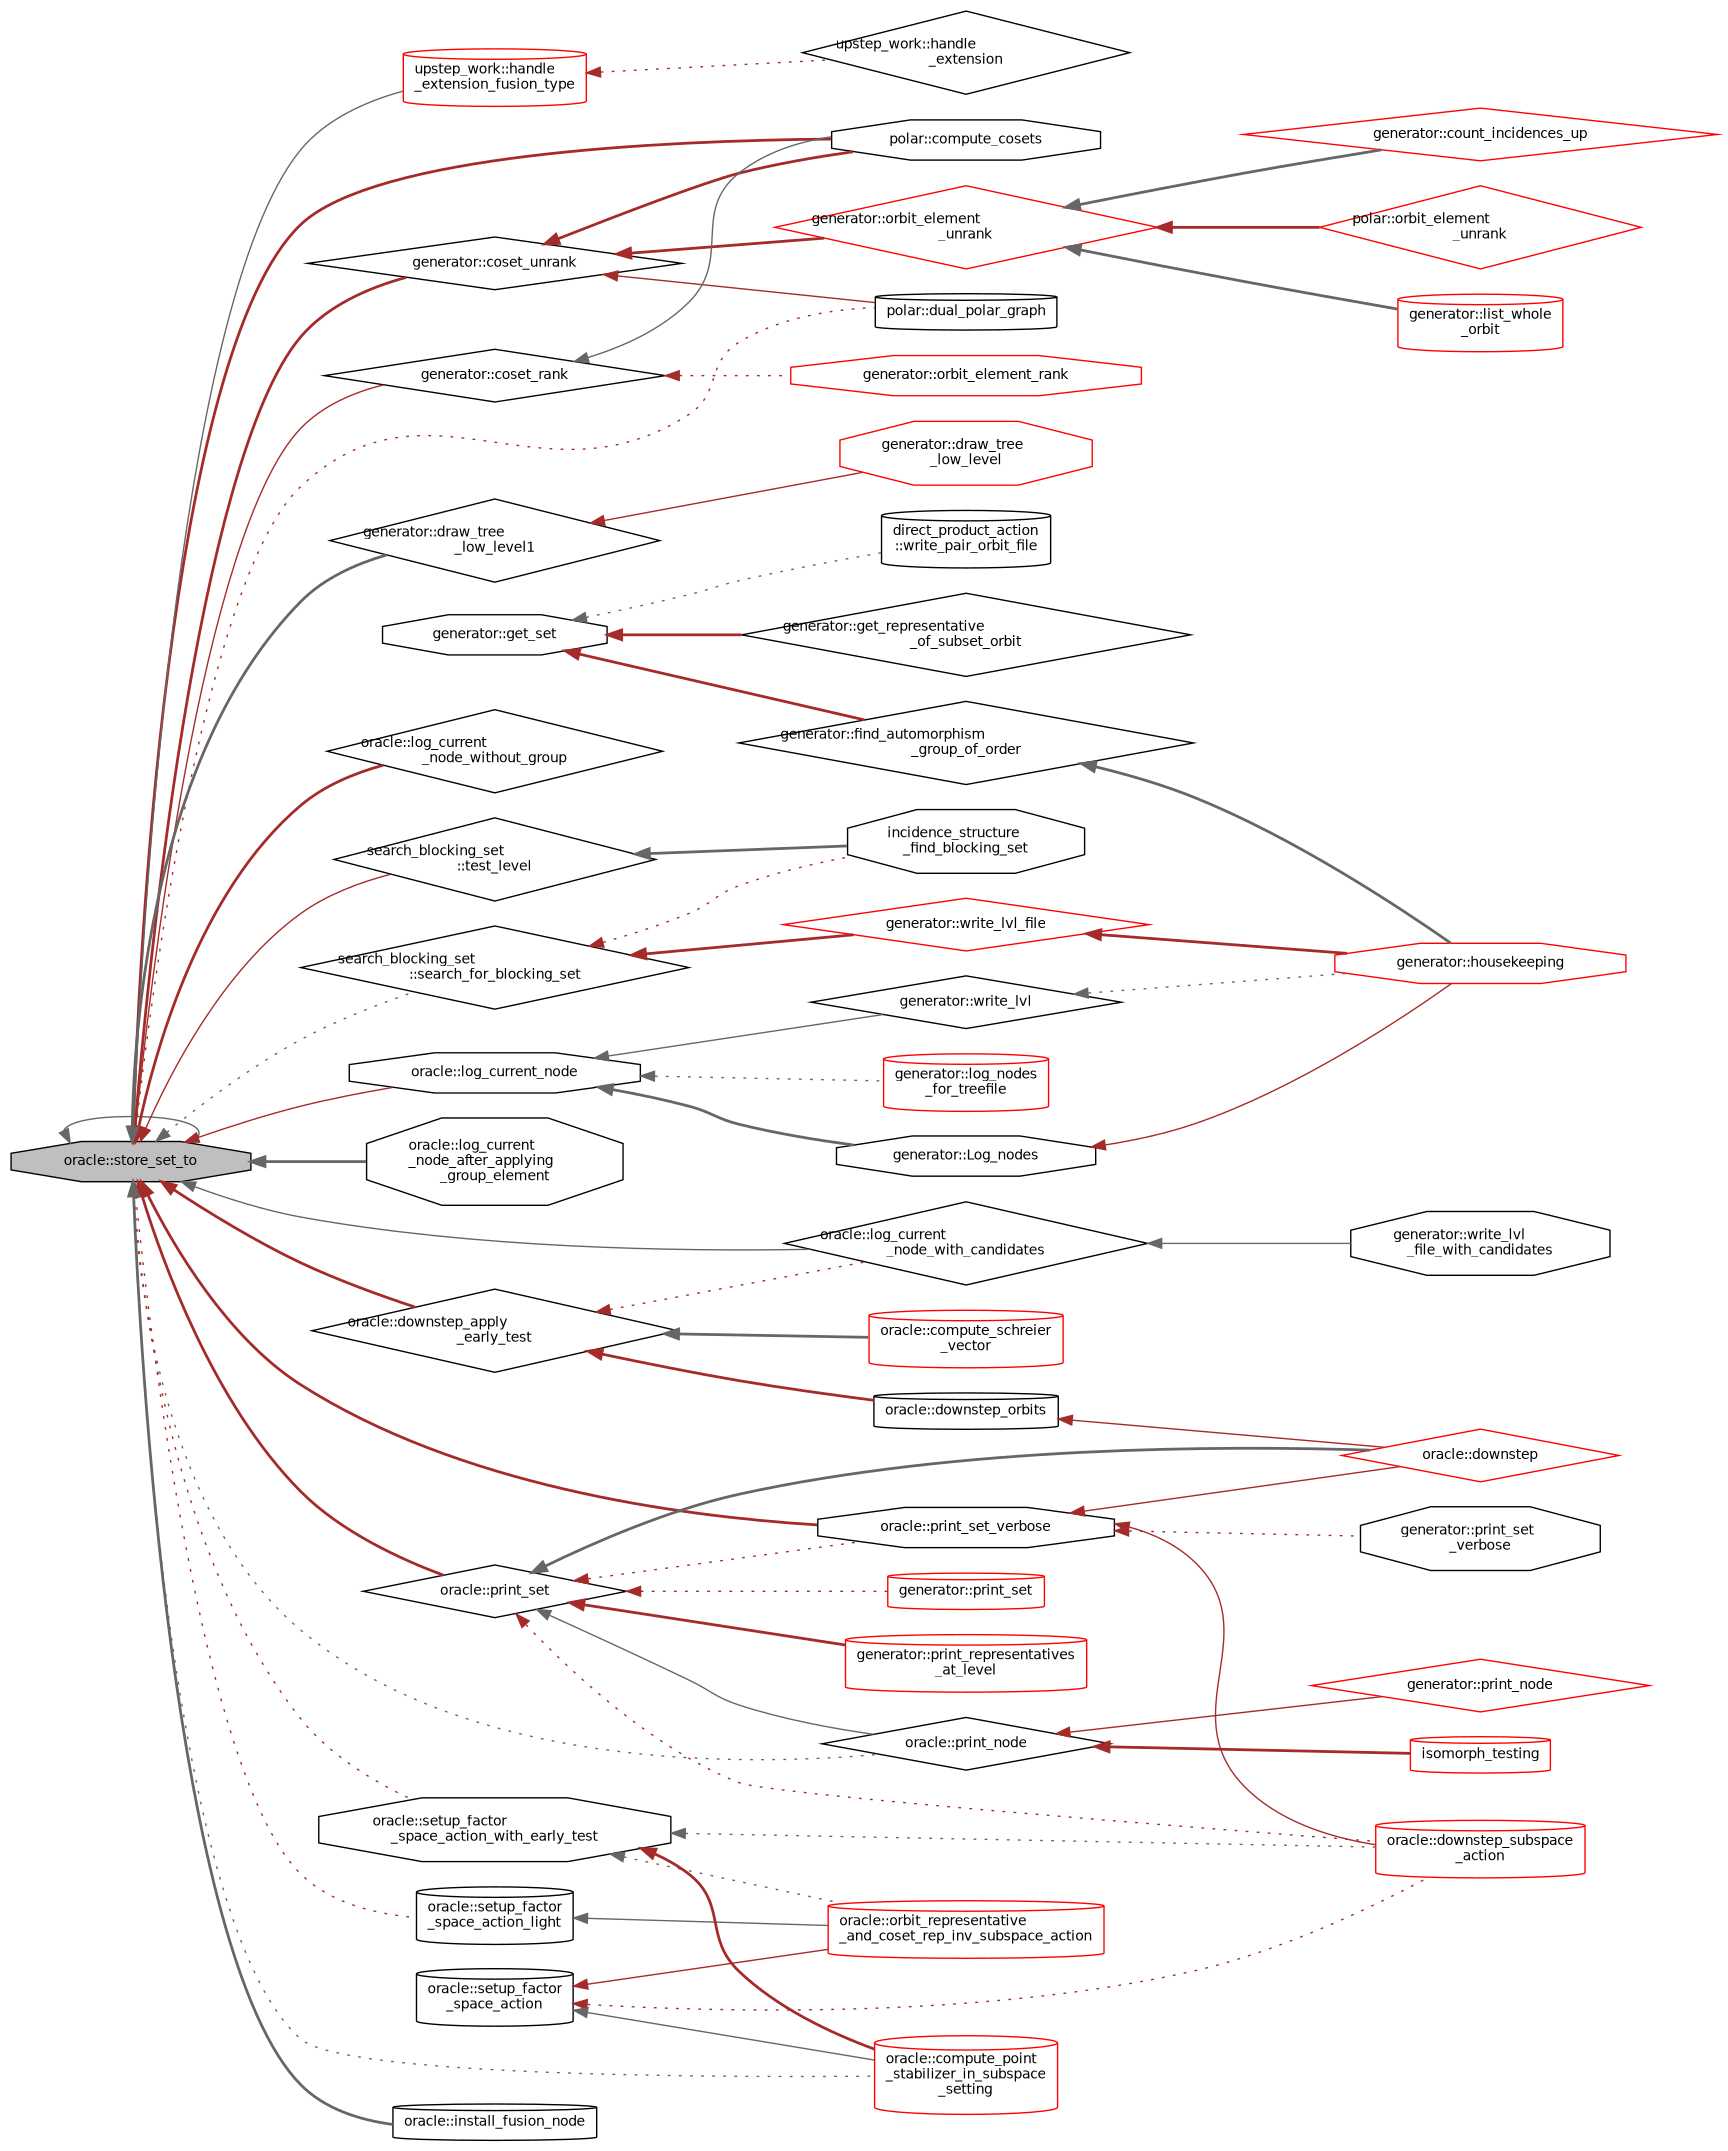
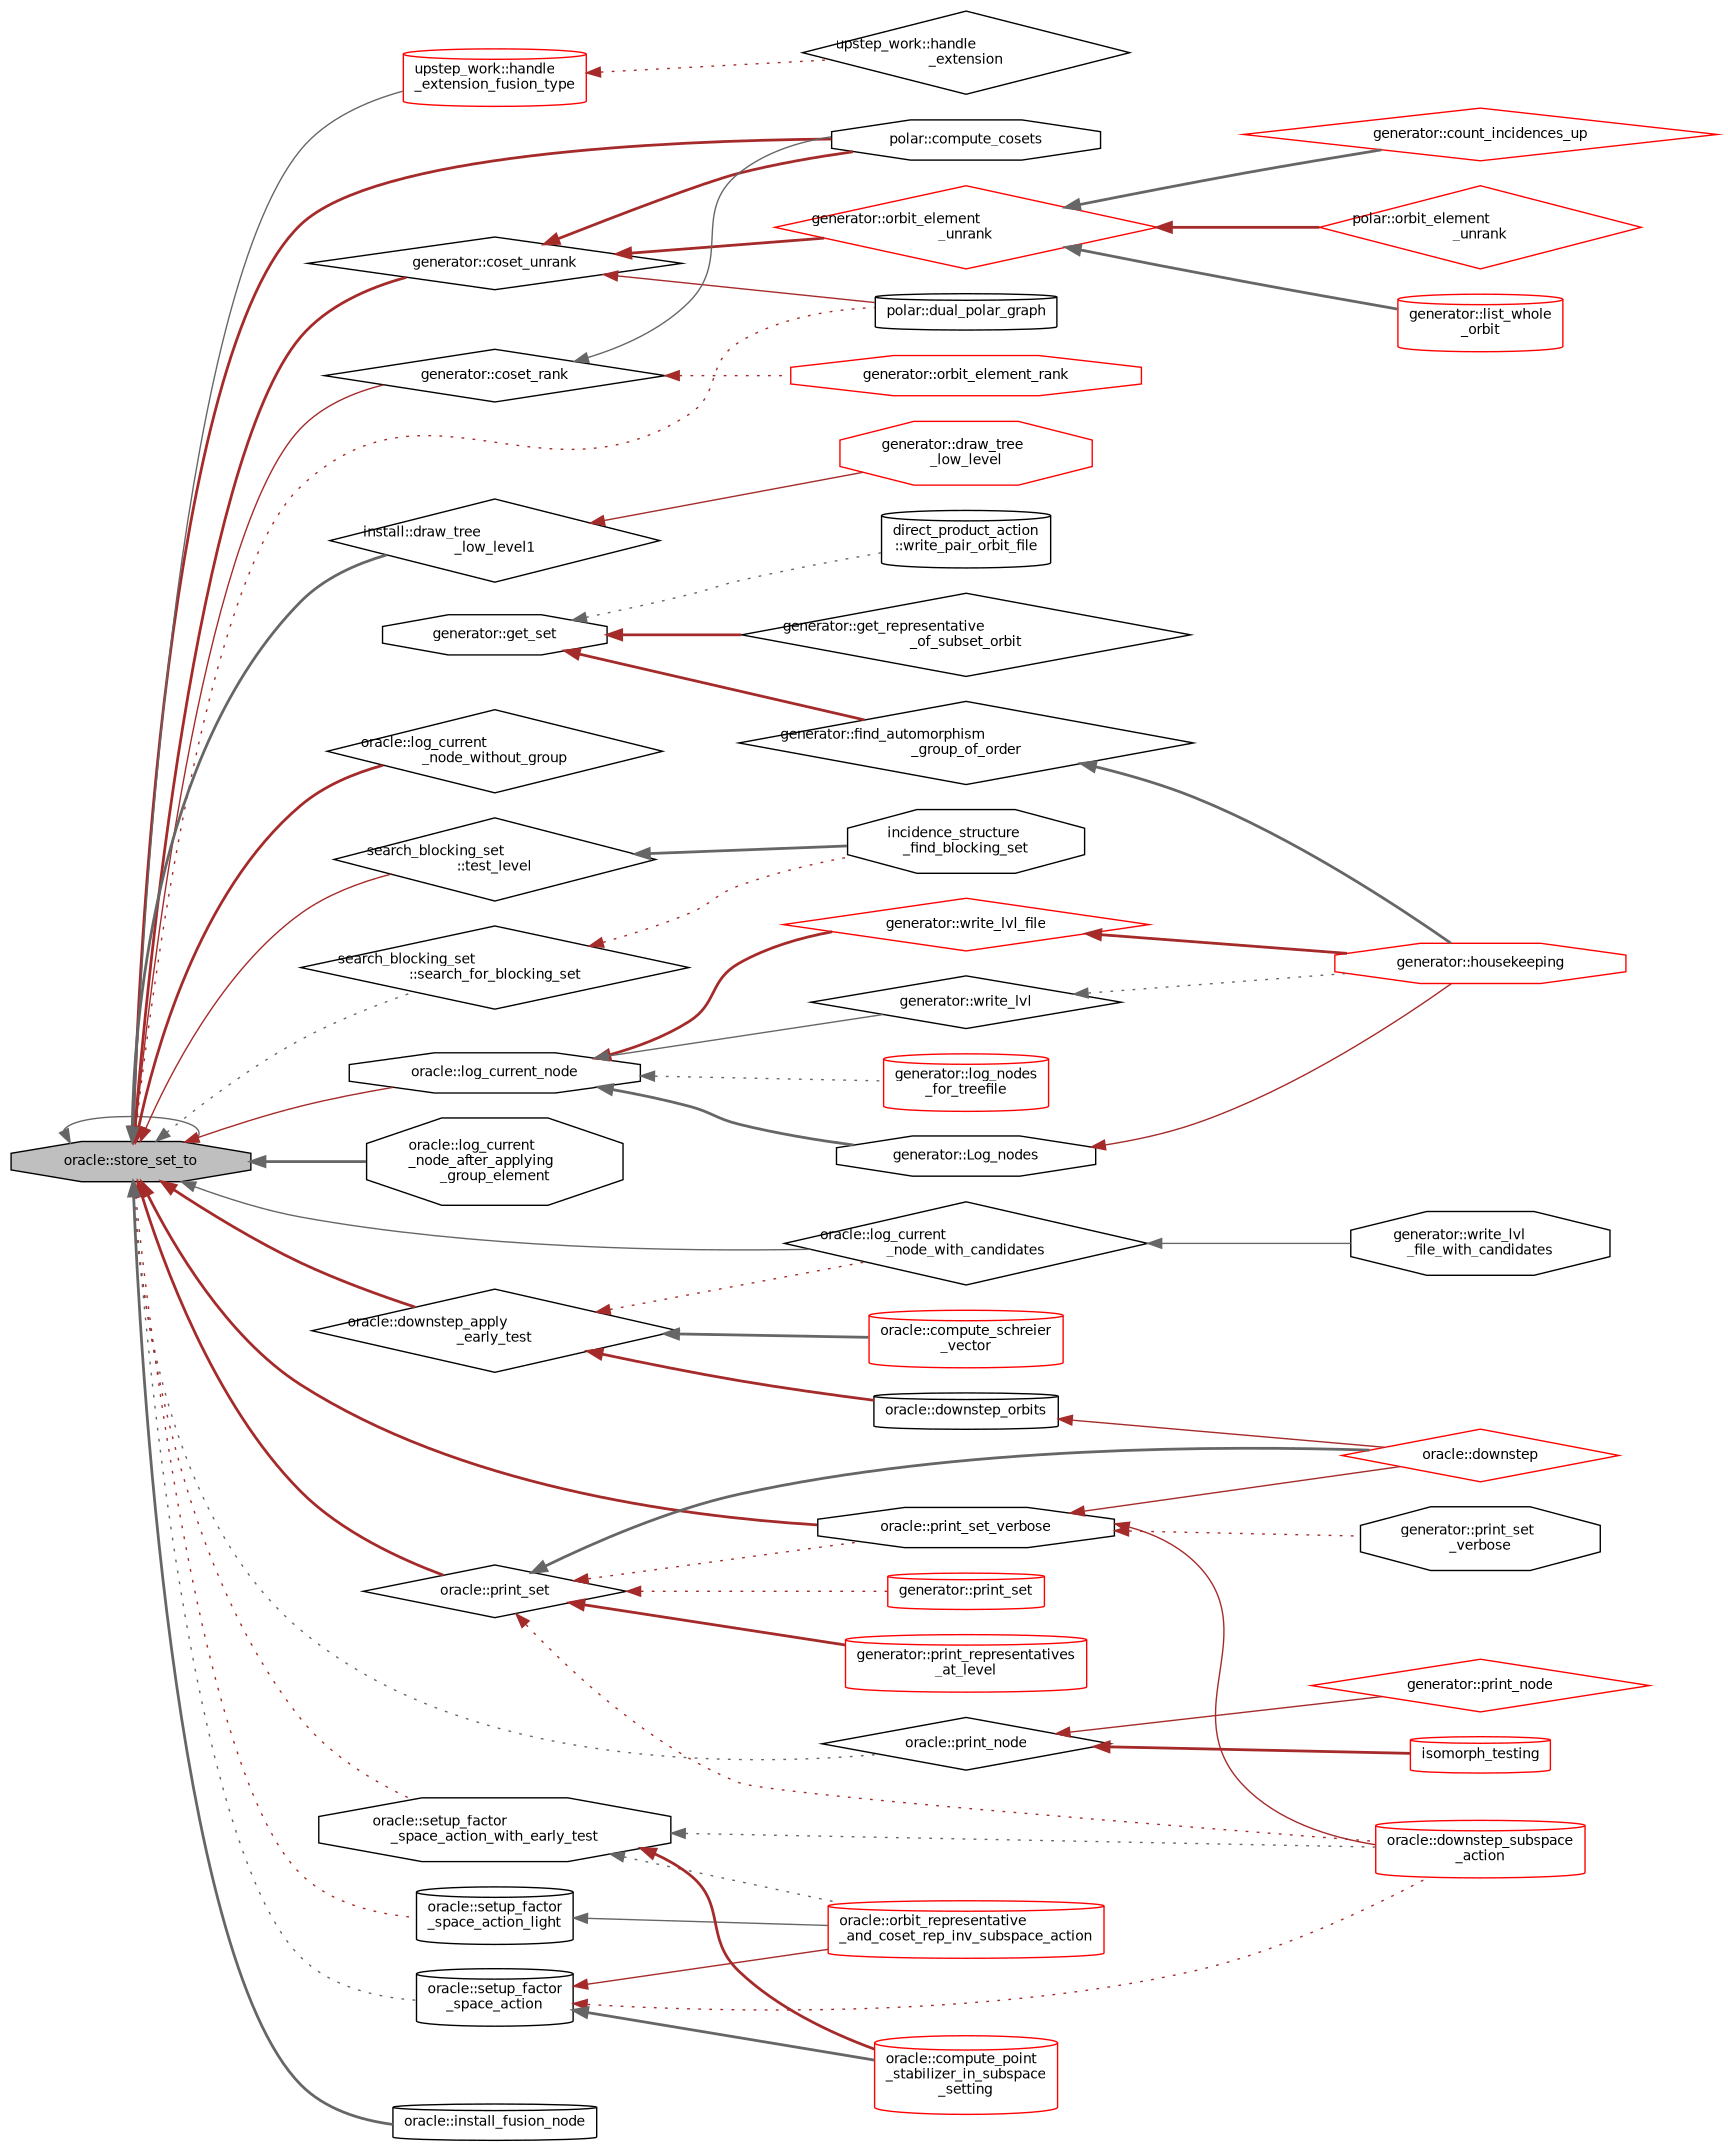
(495, 541) -> (495, 541)
(750, 944) -> (717, 986)
(707, 1690) -> none
(232, 1911) -> (192, 1648)
(731, 2036) -> (731, 2036)
